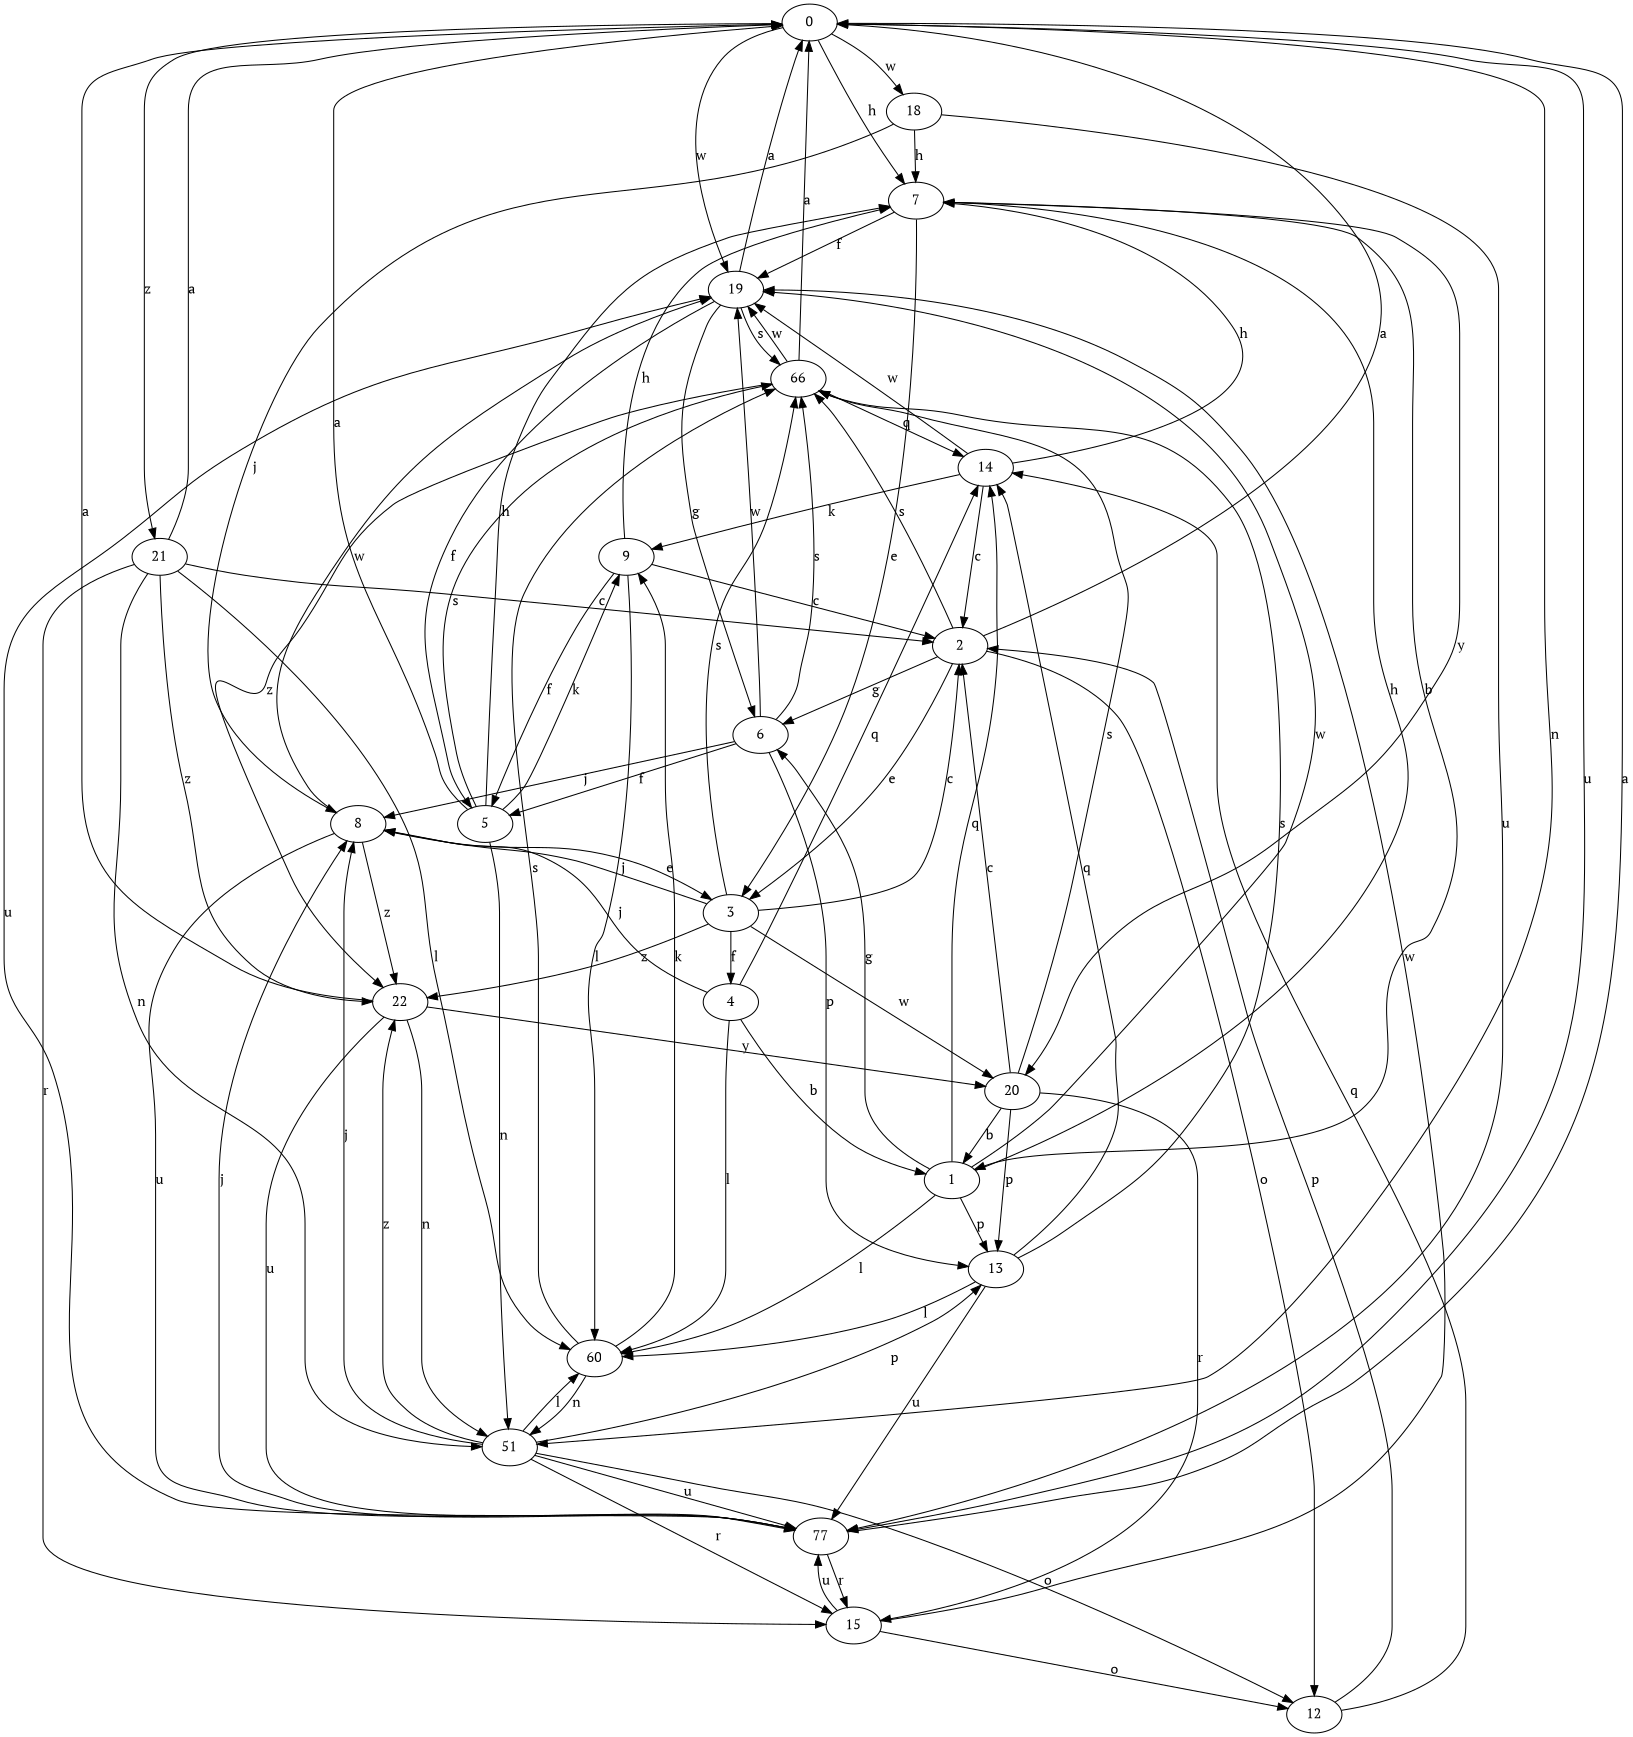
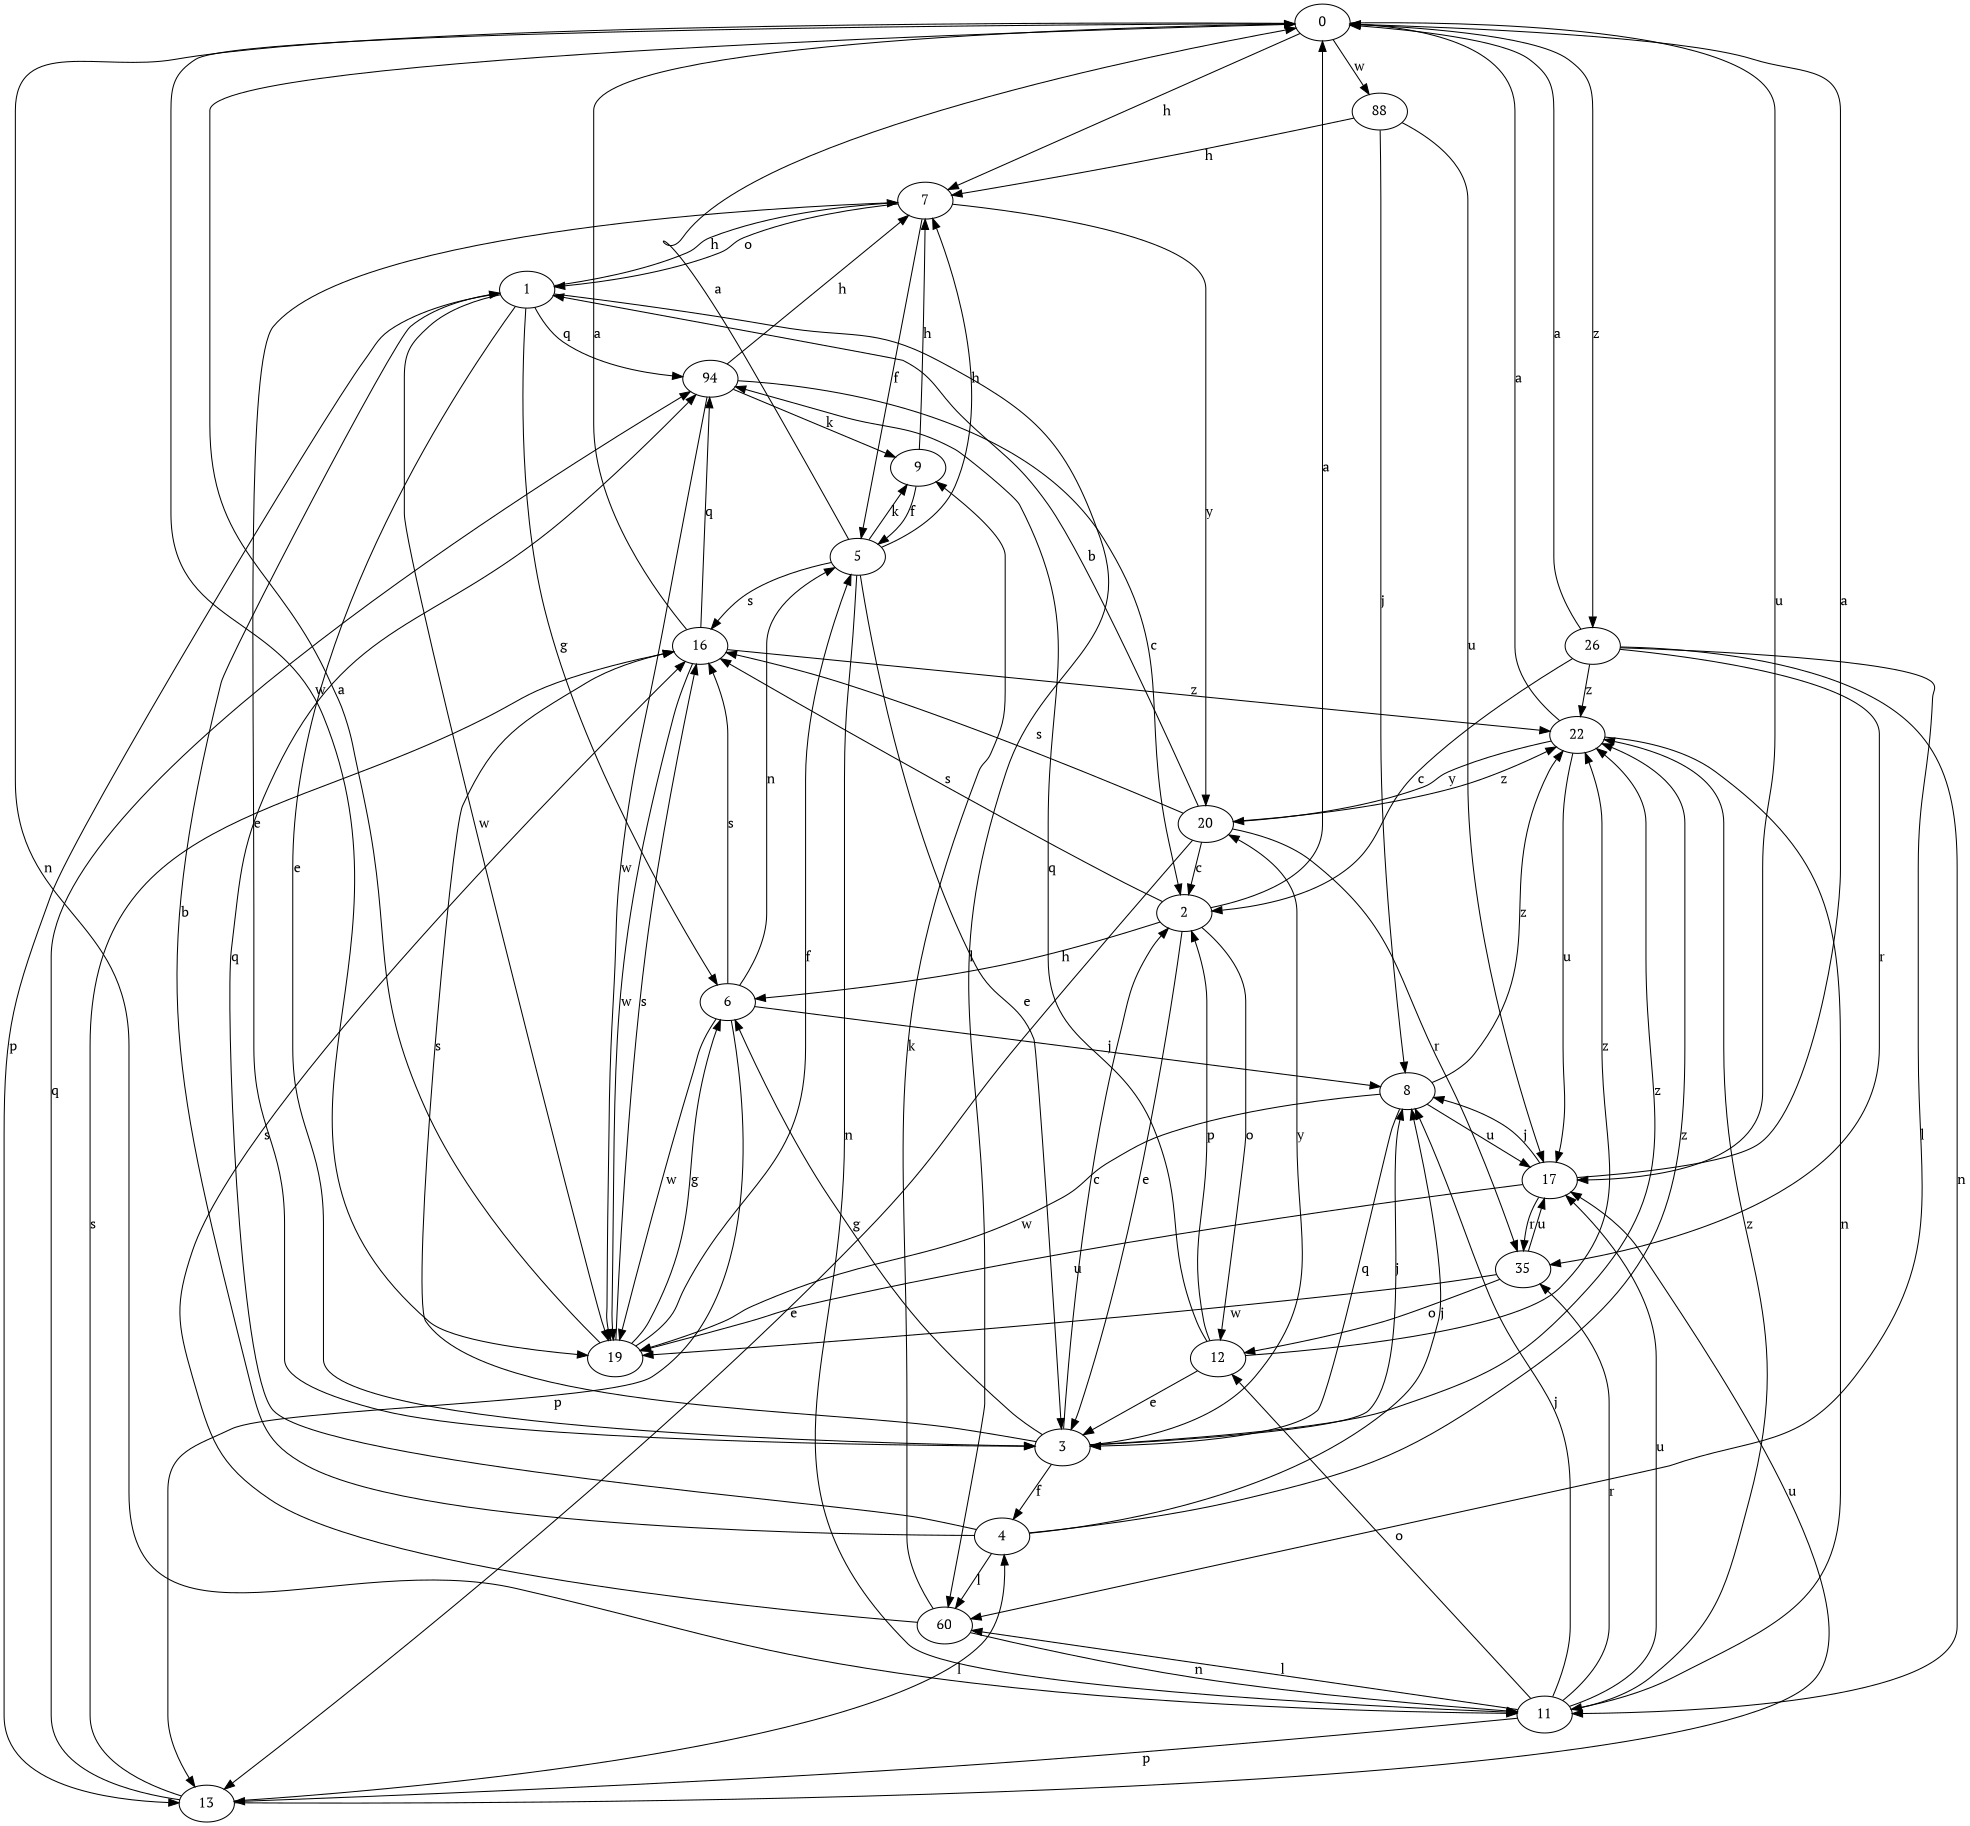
(914, 112) -> (1380, 112)
(831, 243) -> (893, 374)
(798, 379) -> (700, 646)
(986, 468) -> (710, 379)
(160, 557) -> (1593, 646)
(788, 600) -> none
(876, 690) -> (1066, 958)
(1429, 690) -> (748, 245)
(641, 779) -> (771, 779)
none -> (1410, 798)
(670, 869) -> (1365, 1269)
(595, 950) -> none
none -> (996, 992)
(904, 1002) -> (1300, 1136)
none -> (316, 1164)
(1010, 1180) -> (794, 1314)
none -> (1608, 1194)
none -> (866, 1251)
none -> (1598, 1313)
(809, 1338) -> (659, 1752)
none -> (1145, 1400)
(510, 1447) -> (1545, 1715)
(821, 1536) -> (1550, 1180)
(854, 1625) -> (1523, 1269)
